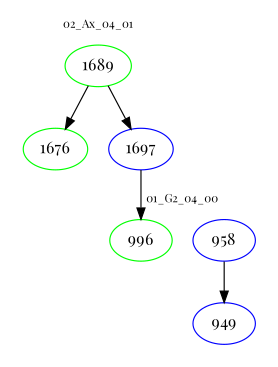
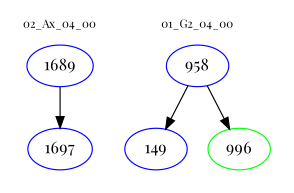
(98, 25) -> (60, 25)
(98, 66) -> (60, 66)
(55, 149) -> none
(141, 195) -> (216, 102)
(224, 324) -> (156, 149)
